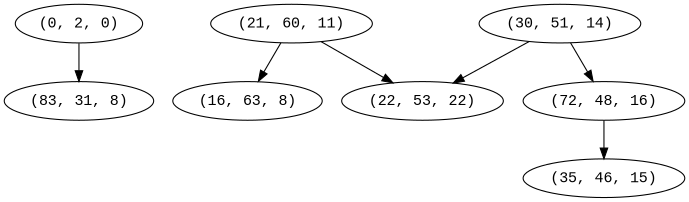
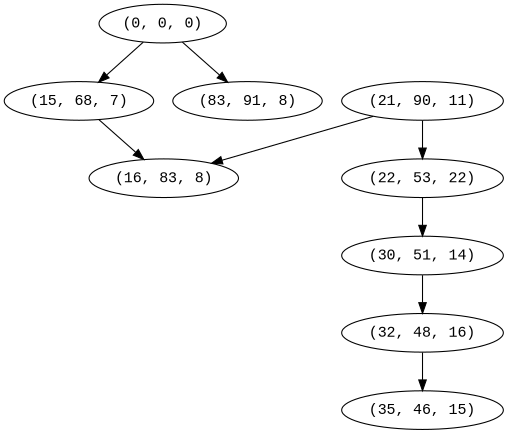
(79, 24) -> (163, 24)
(292, 24) -> (423, 101)
(496, 60) -> (423, 212)
none -> (79, 101)
(79, 101) -> (248, 101)
(248, 101) -> (164, 178)
(604, 101) -> (423, 333)
